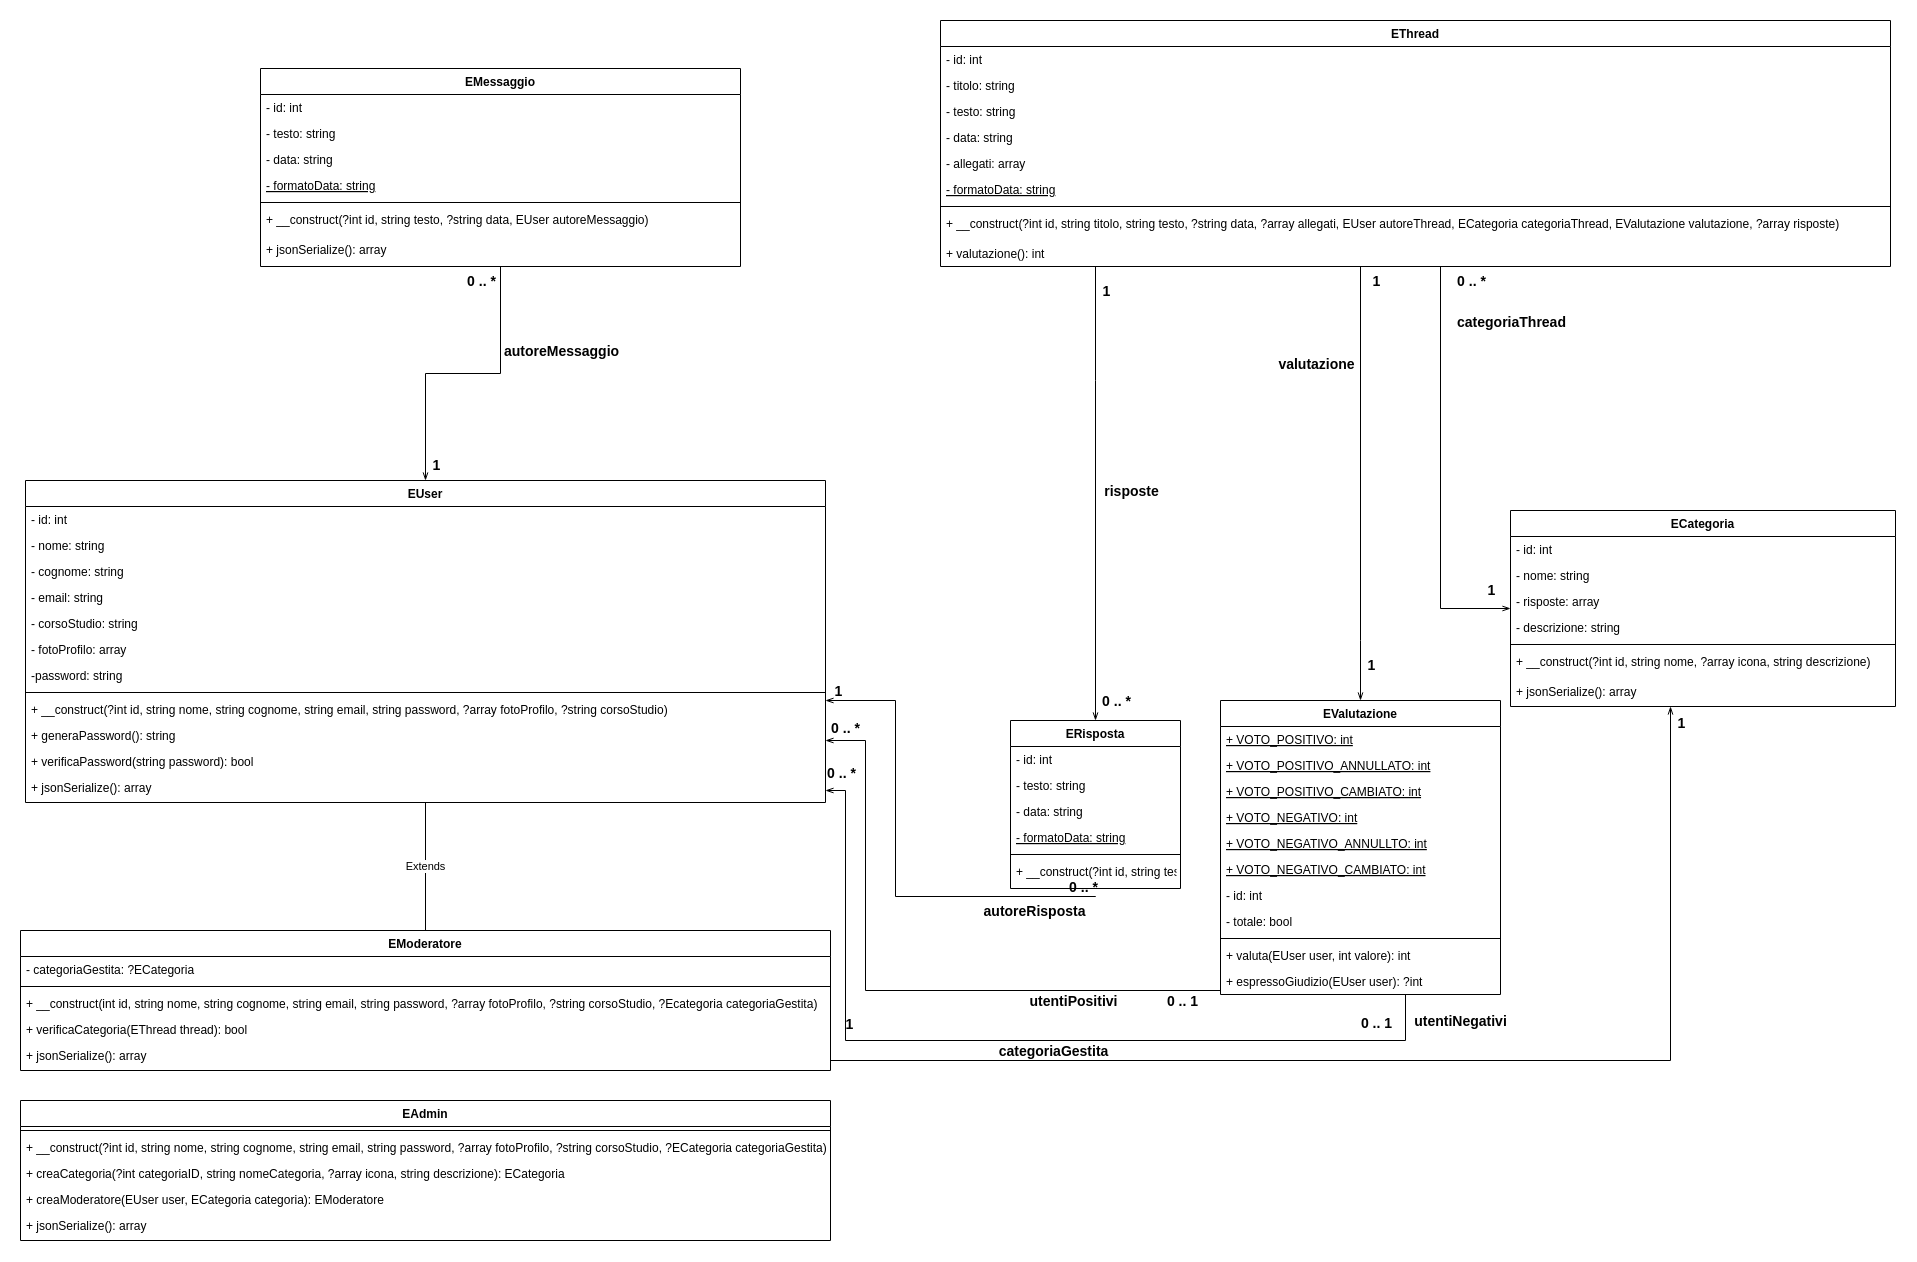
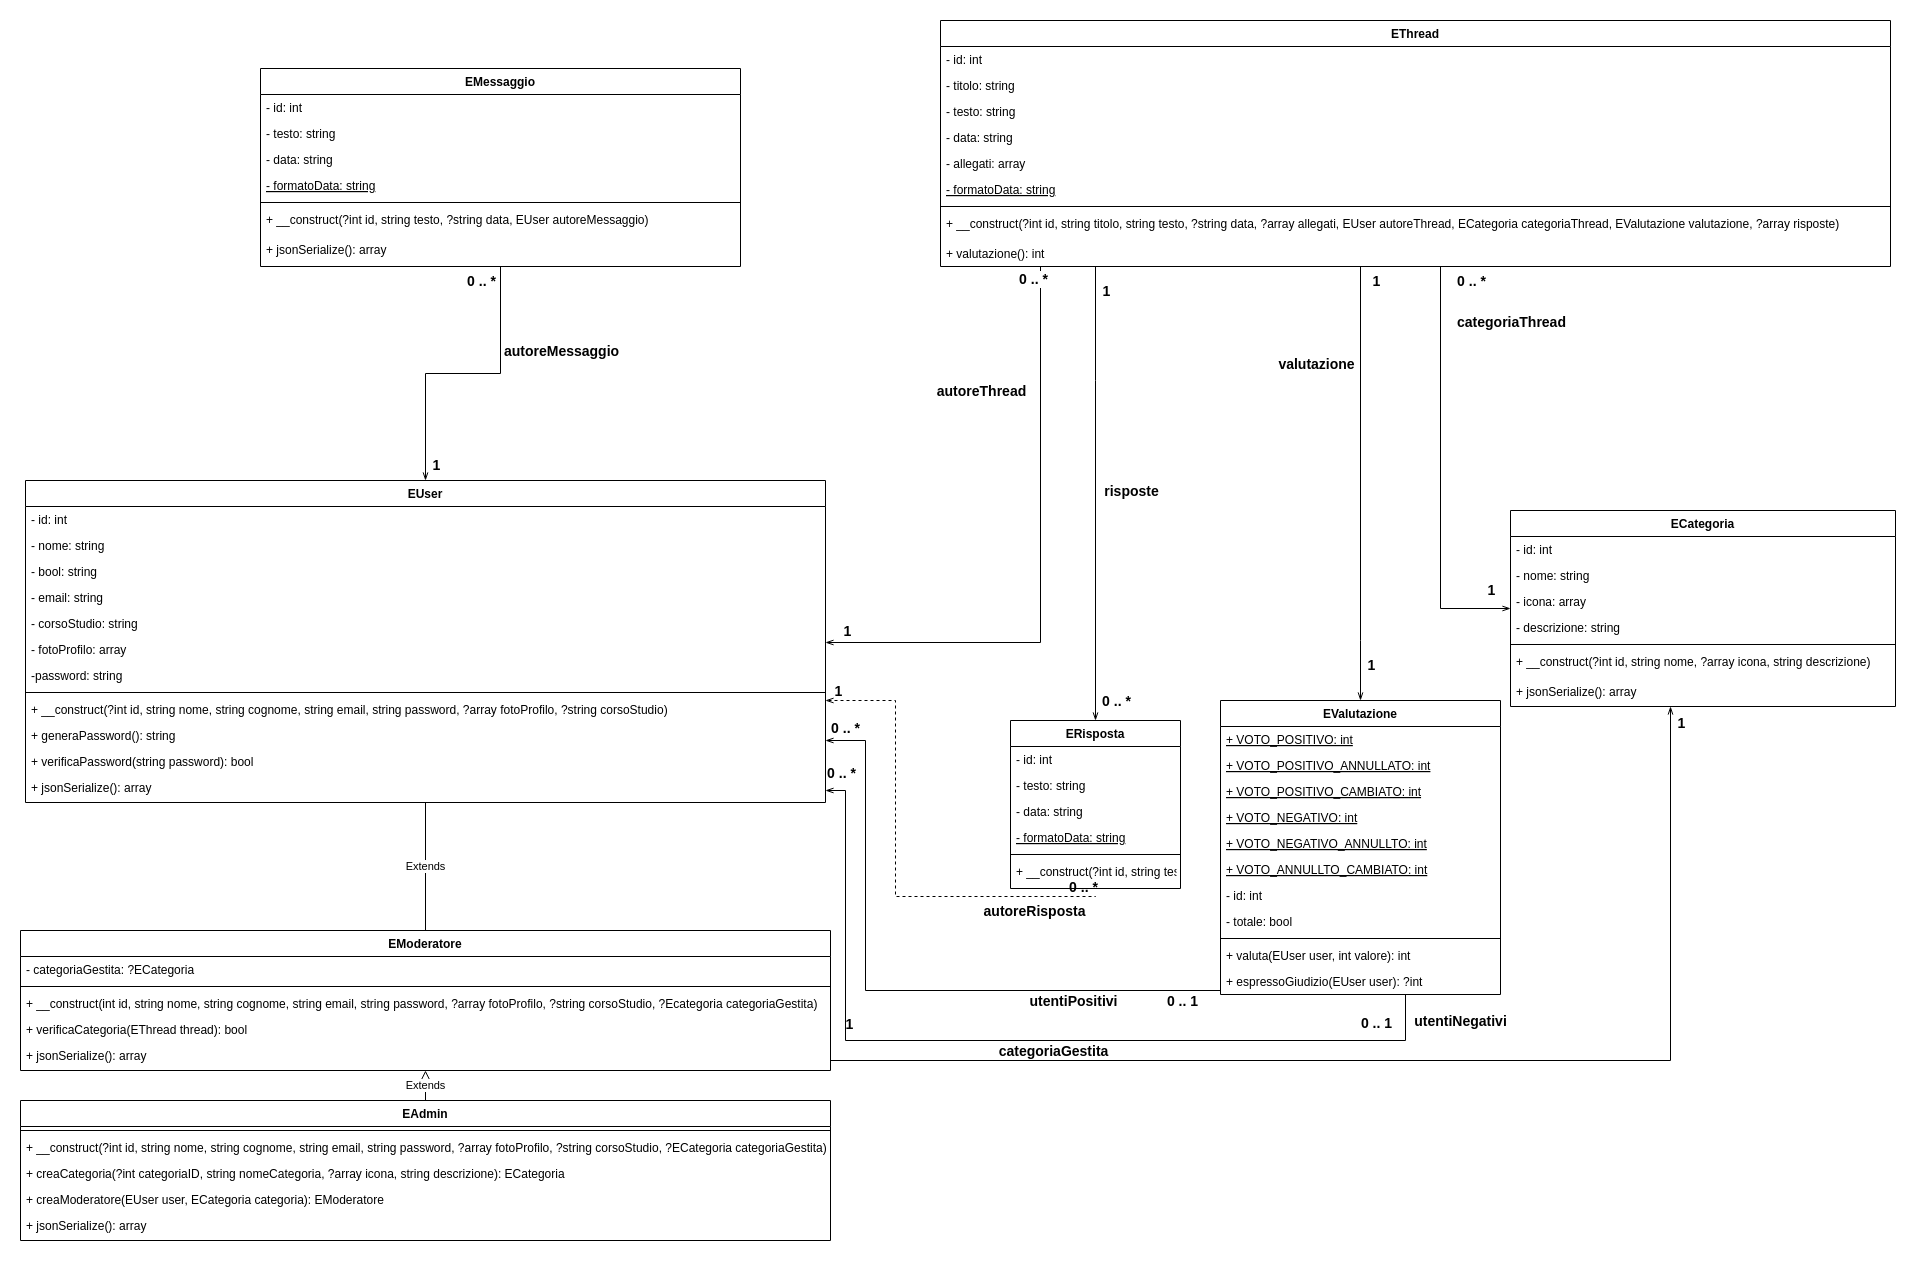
none -> (1041, 570)
(82, 572) -> (70, 572)
(1567, 602) -> (1557, 602)
(896, 868) -> (896, 868)
(1317, 870) -> (1317, 870)
none -> (426, 1095)
